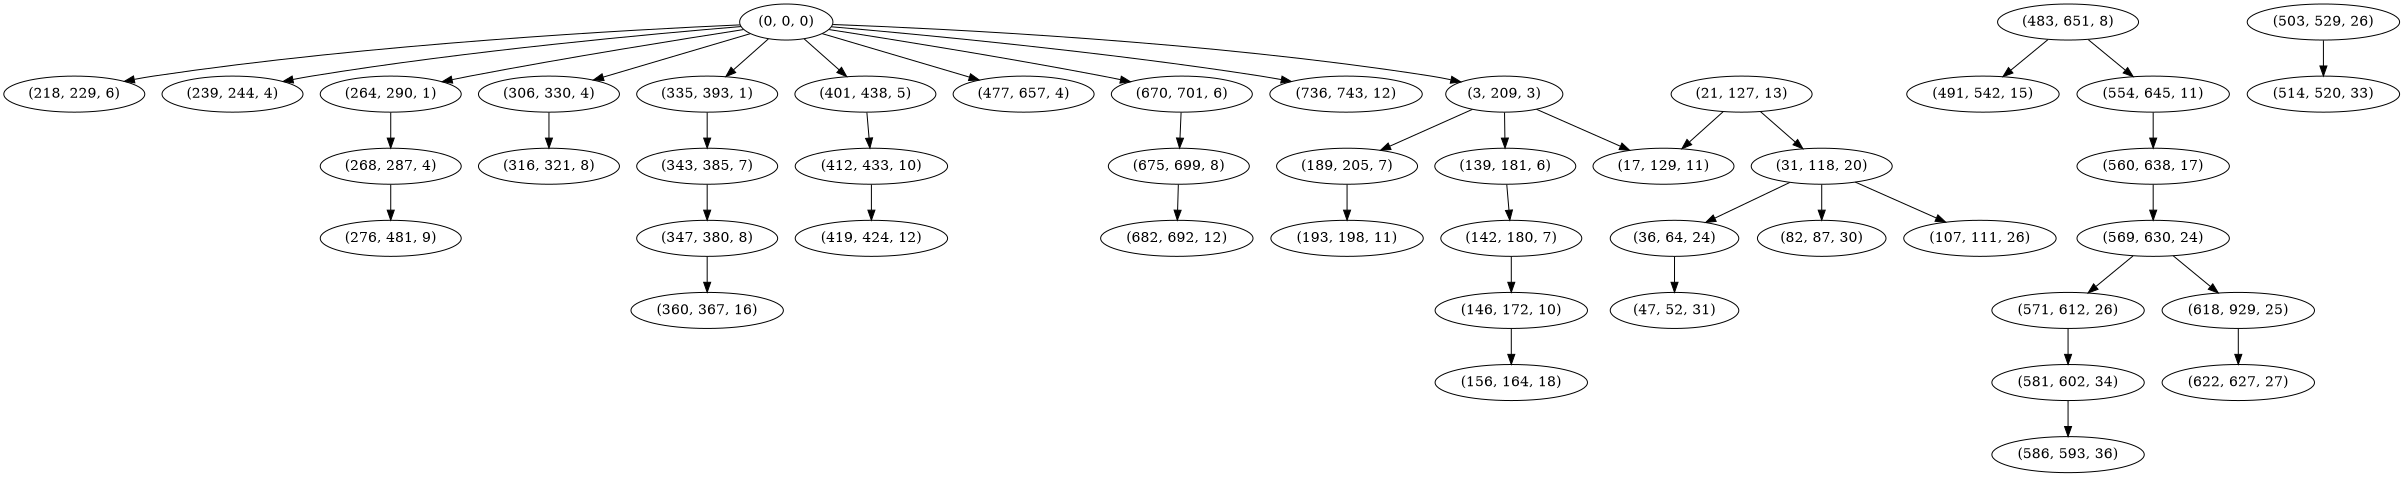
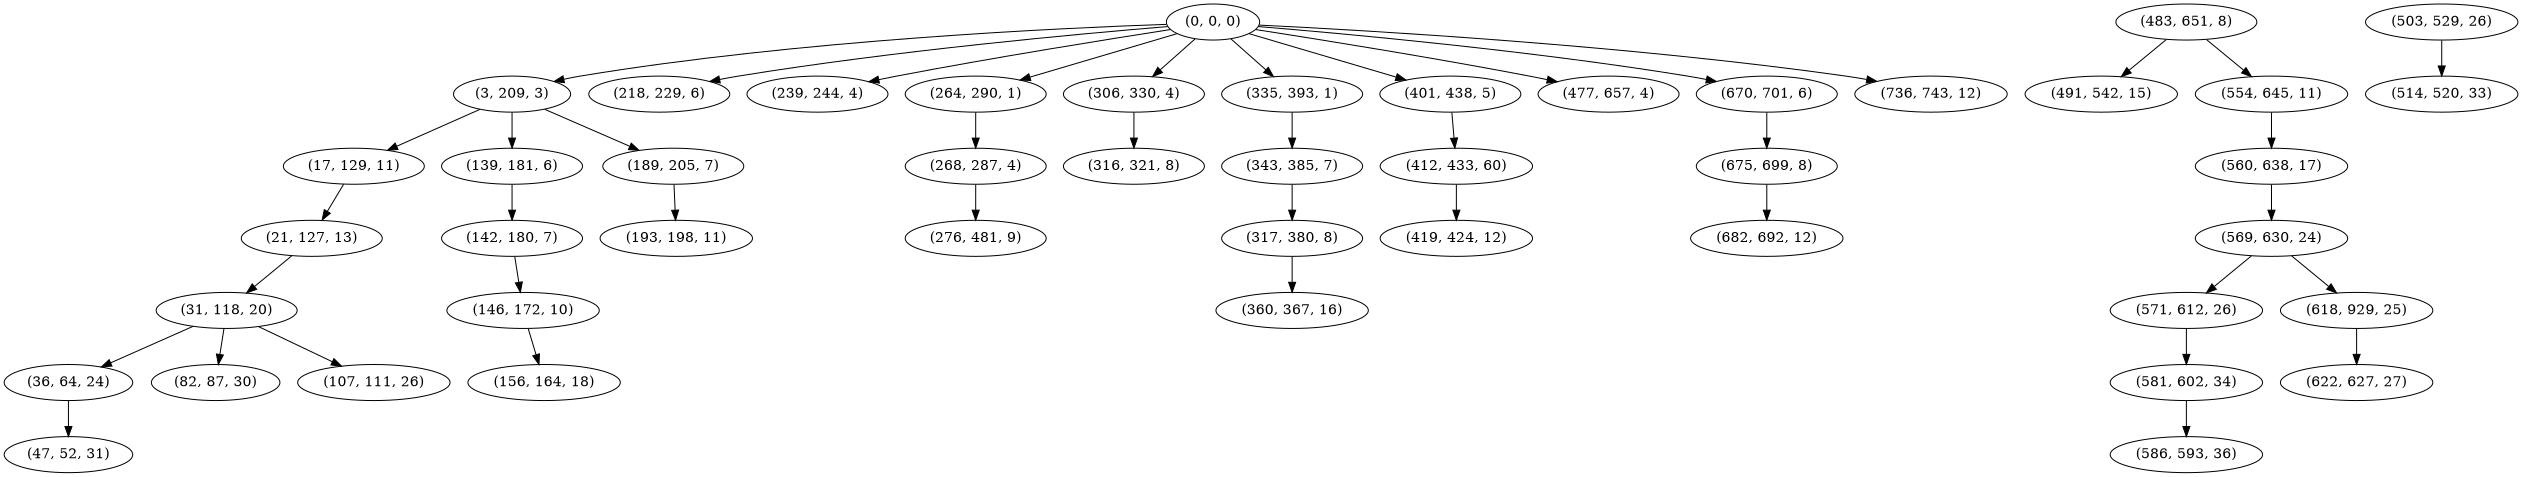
(1706, 127) -> (336, 198)
(871, 166) -> (1456, 166)
(707, 238) -> (1292, 238)
